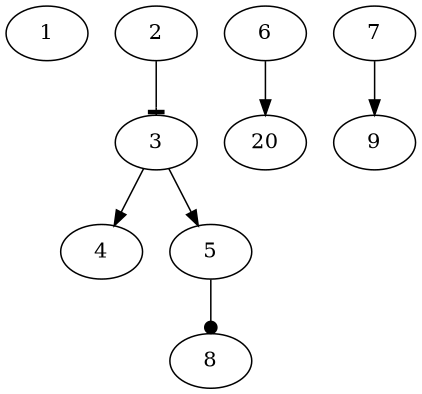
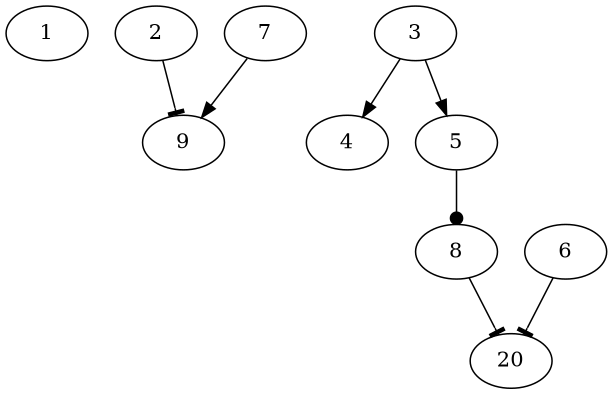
(265, 81) -> (540, 303)
(156, 84) -> (169, 84)
none -> (482, 303)
